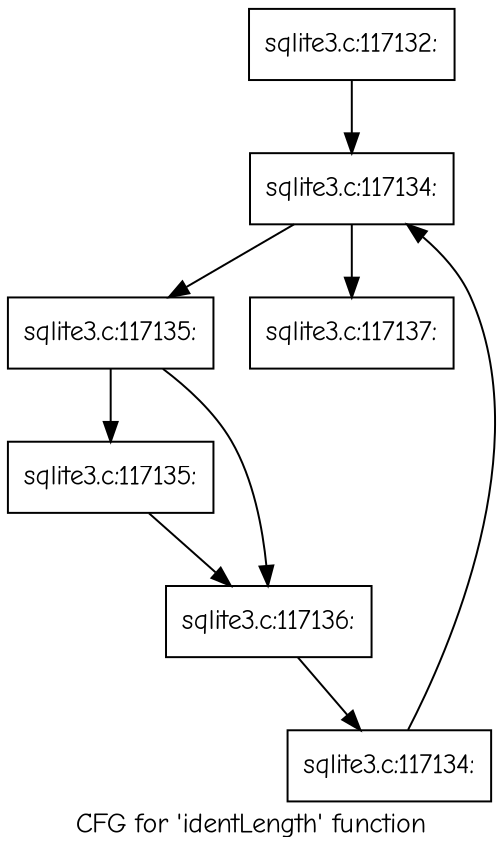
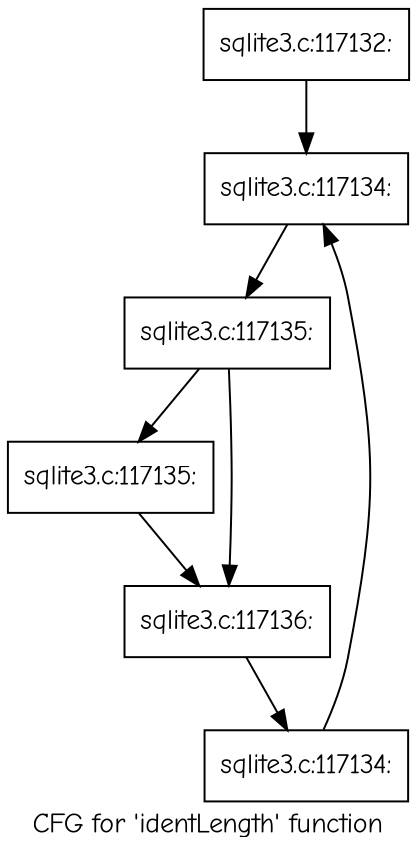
(352, 333) -> none
